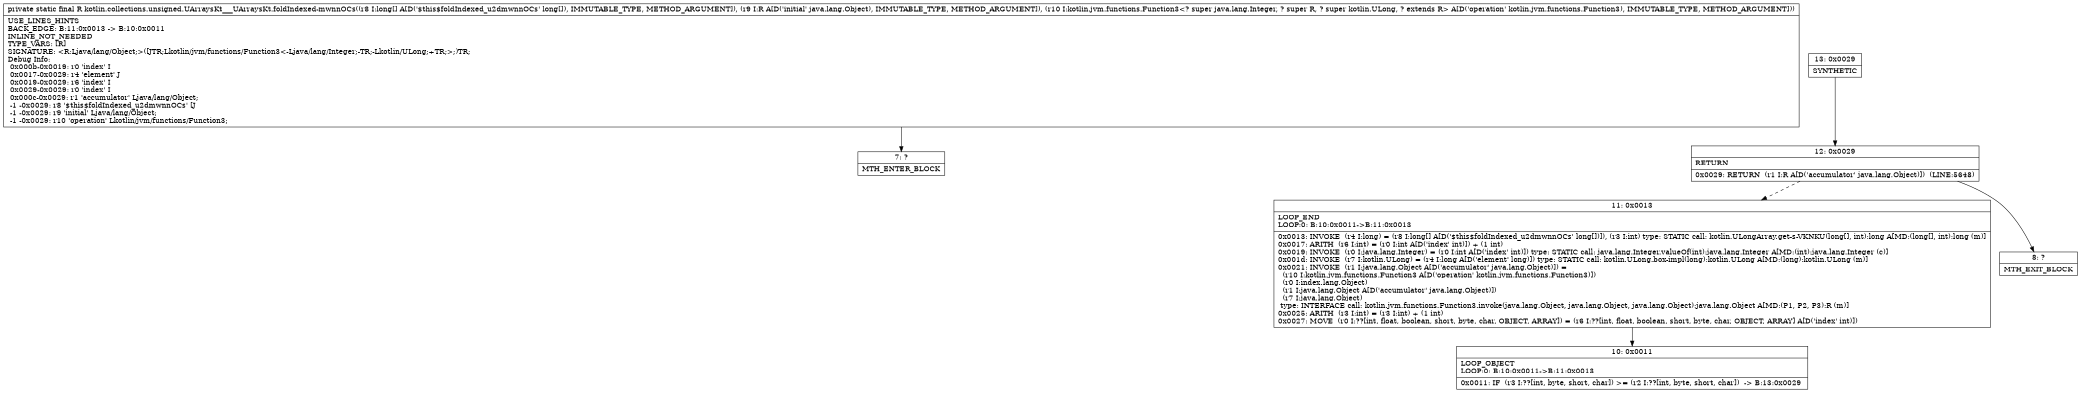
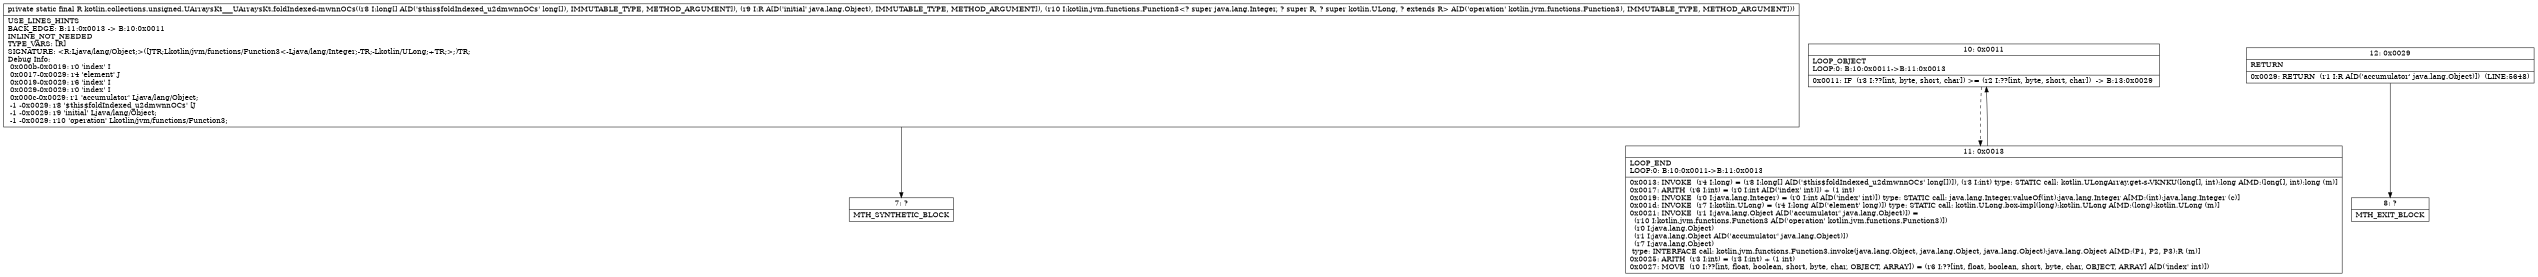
(1835, 65) -> none
(901, 169) -> (901, 215)
(1783, 189) -> (1981, 114)
(1323, 283) -> (1672, 229)
